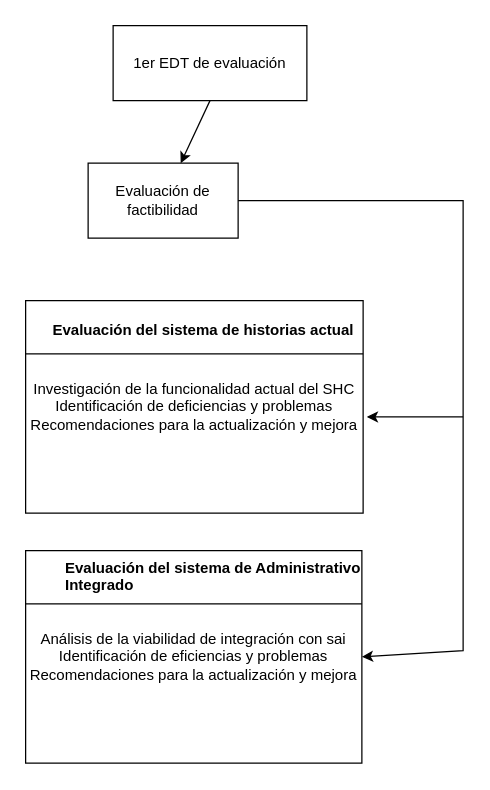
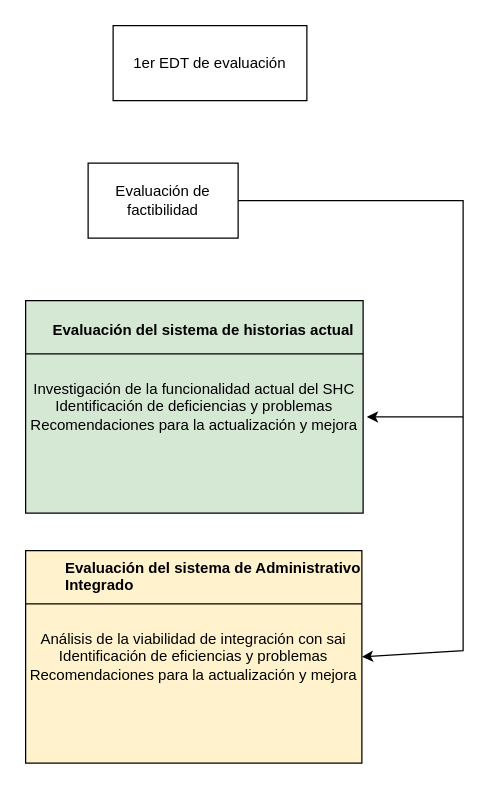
(197, 128) -> none
(194, 407) -> (194, 407)
(194, 657) -> (194, 657)
